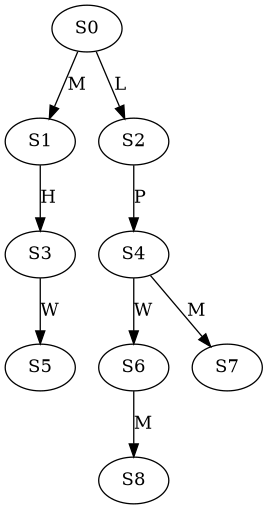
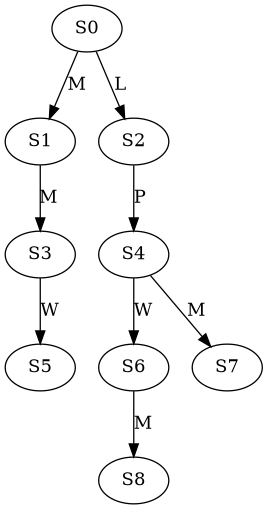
(49, 198) -> (49, 198)
